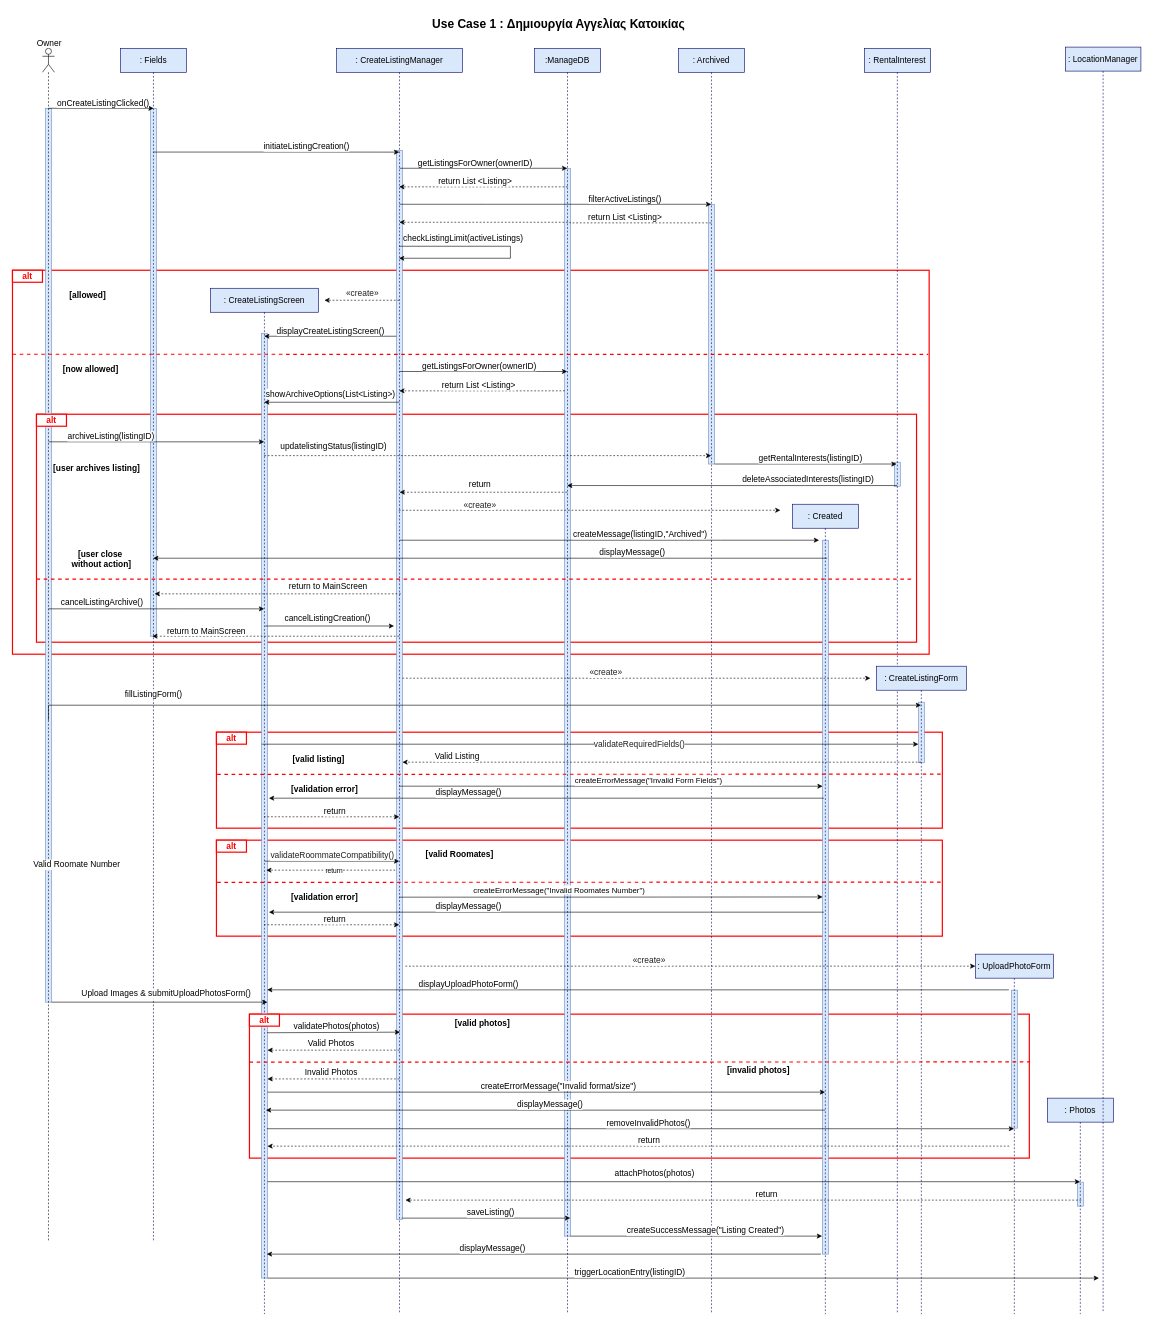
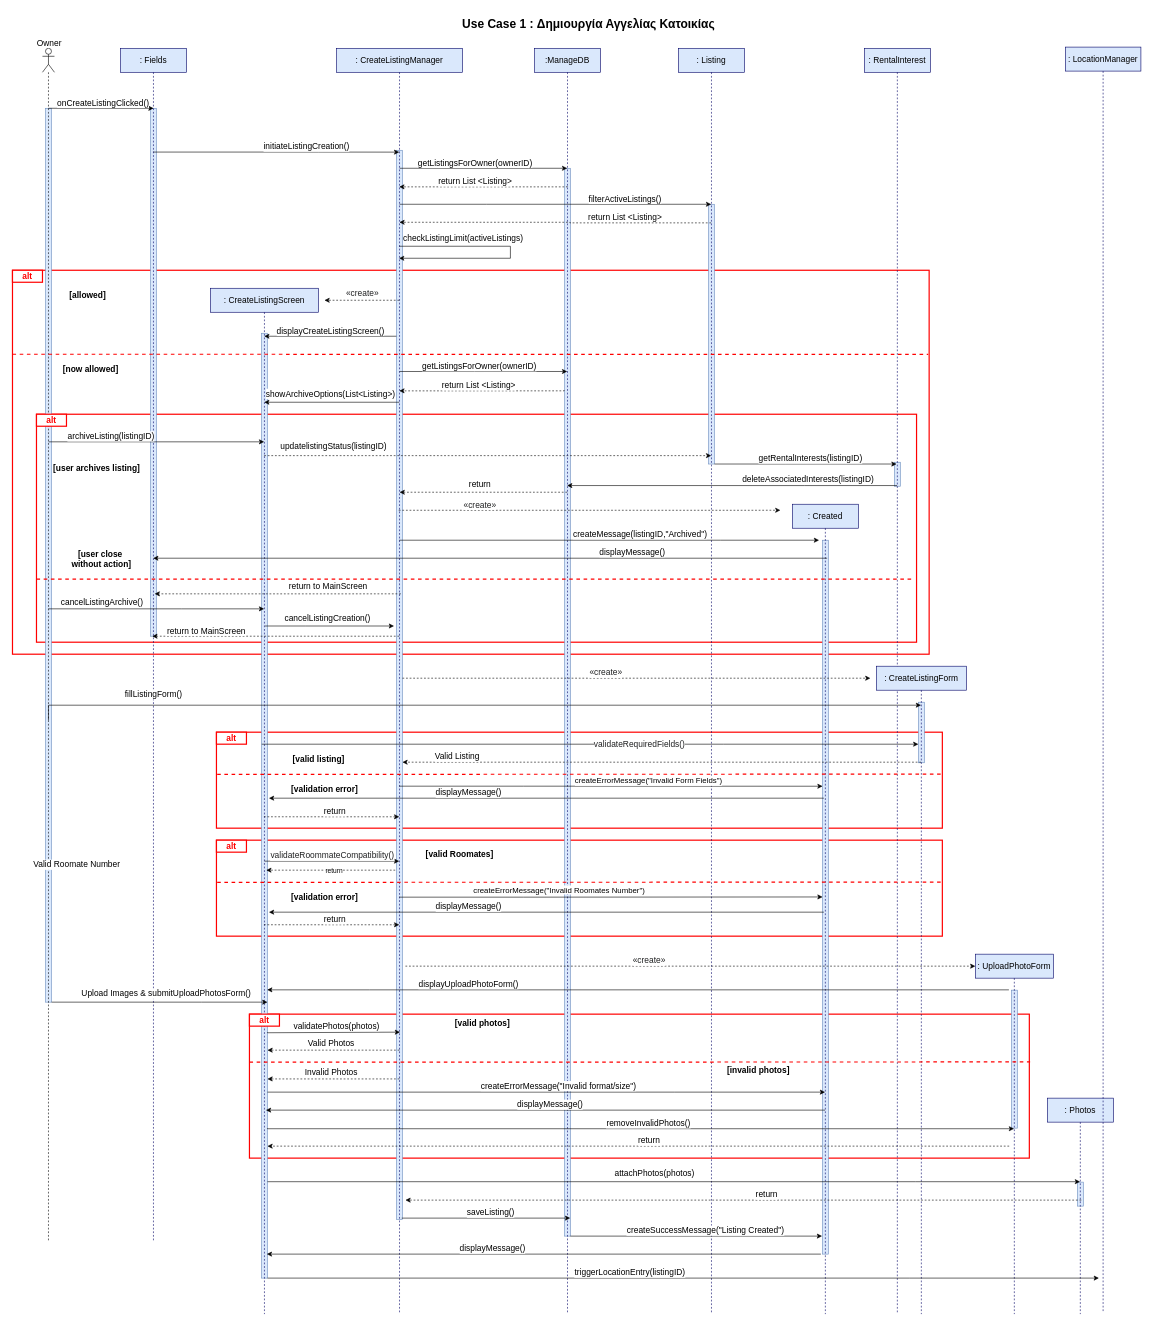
(558, 23) -> (588, 23)
(711, 60) -> (711, 60)
